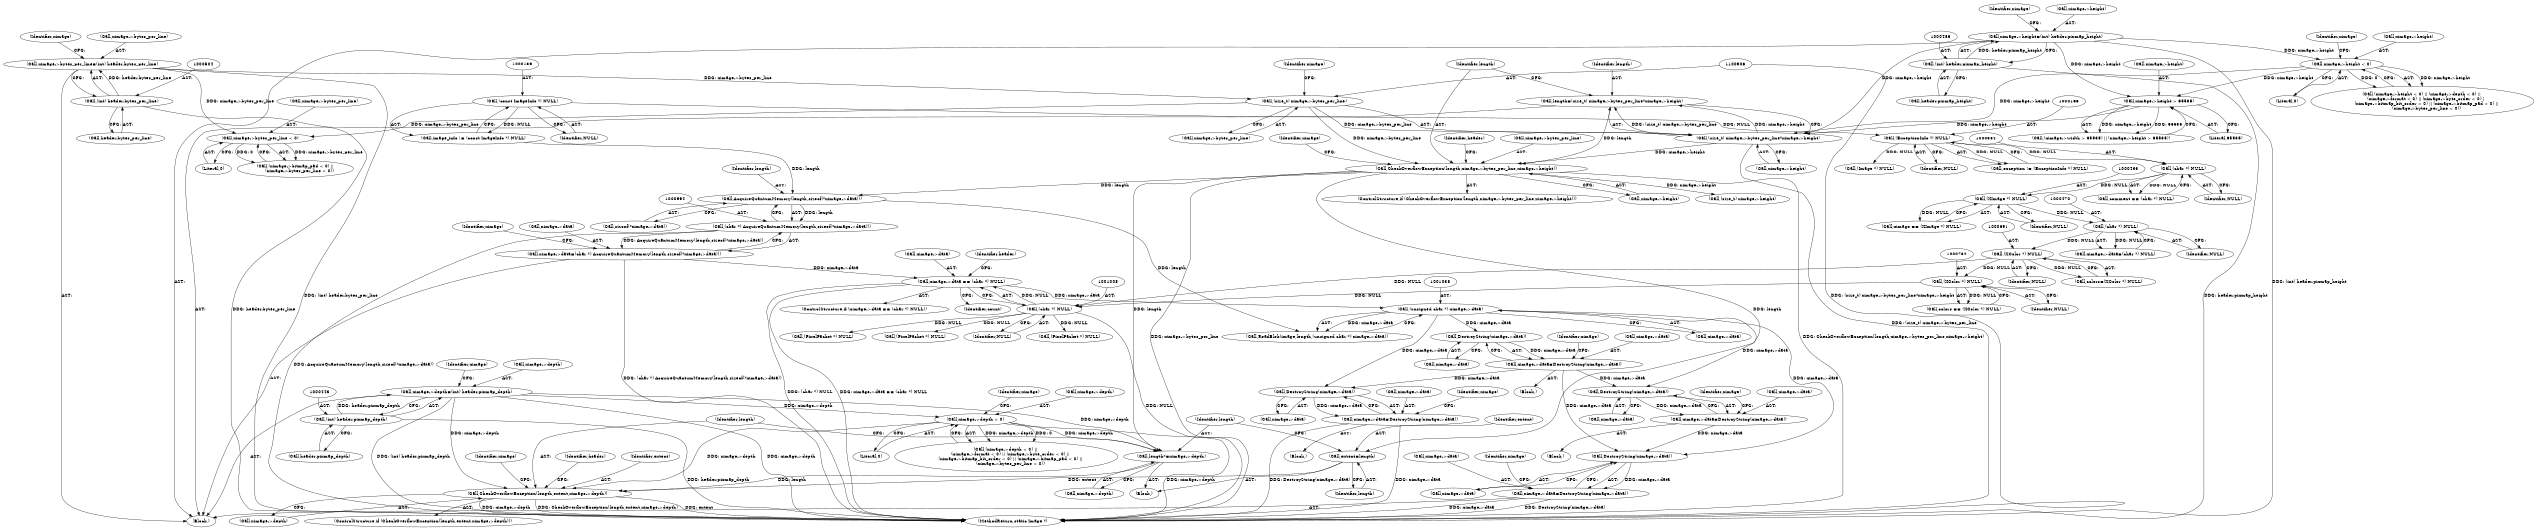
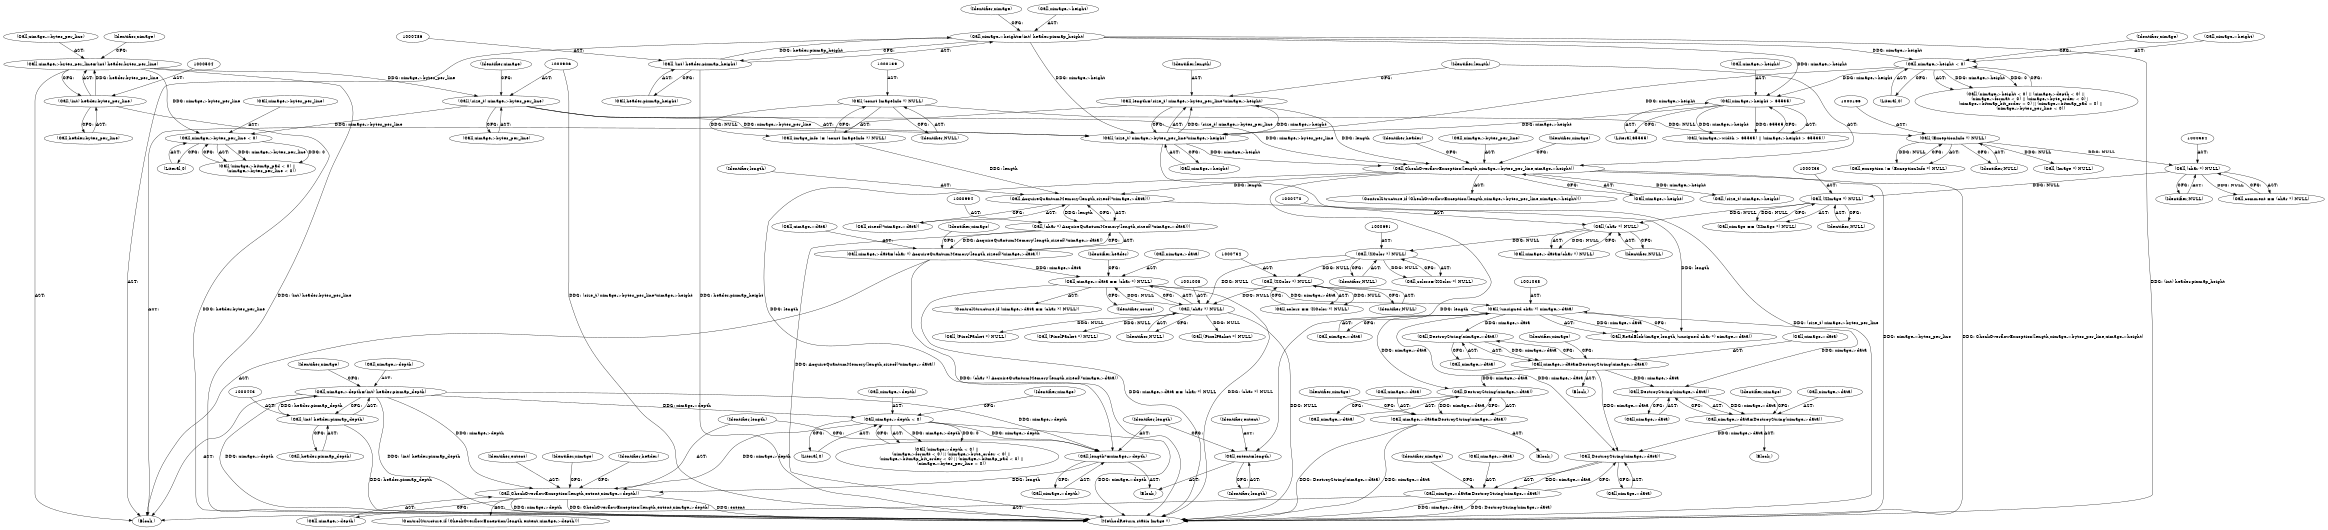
(1736, 64) -> (561, 64)
(983, 480) -> none
